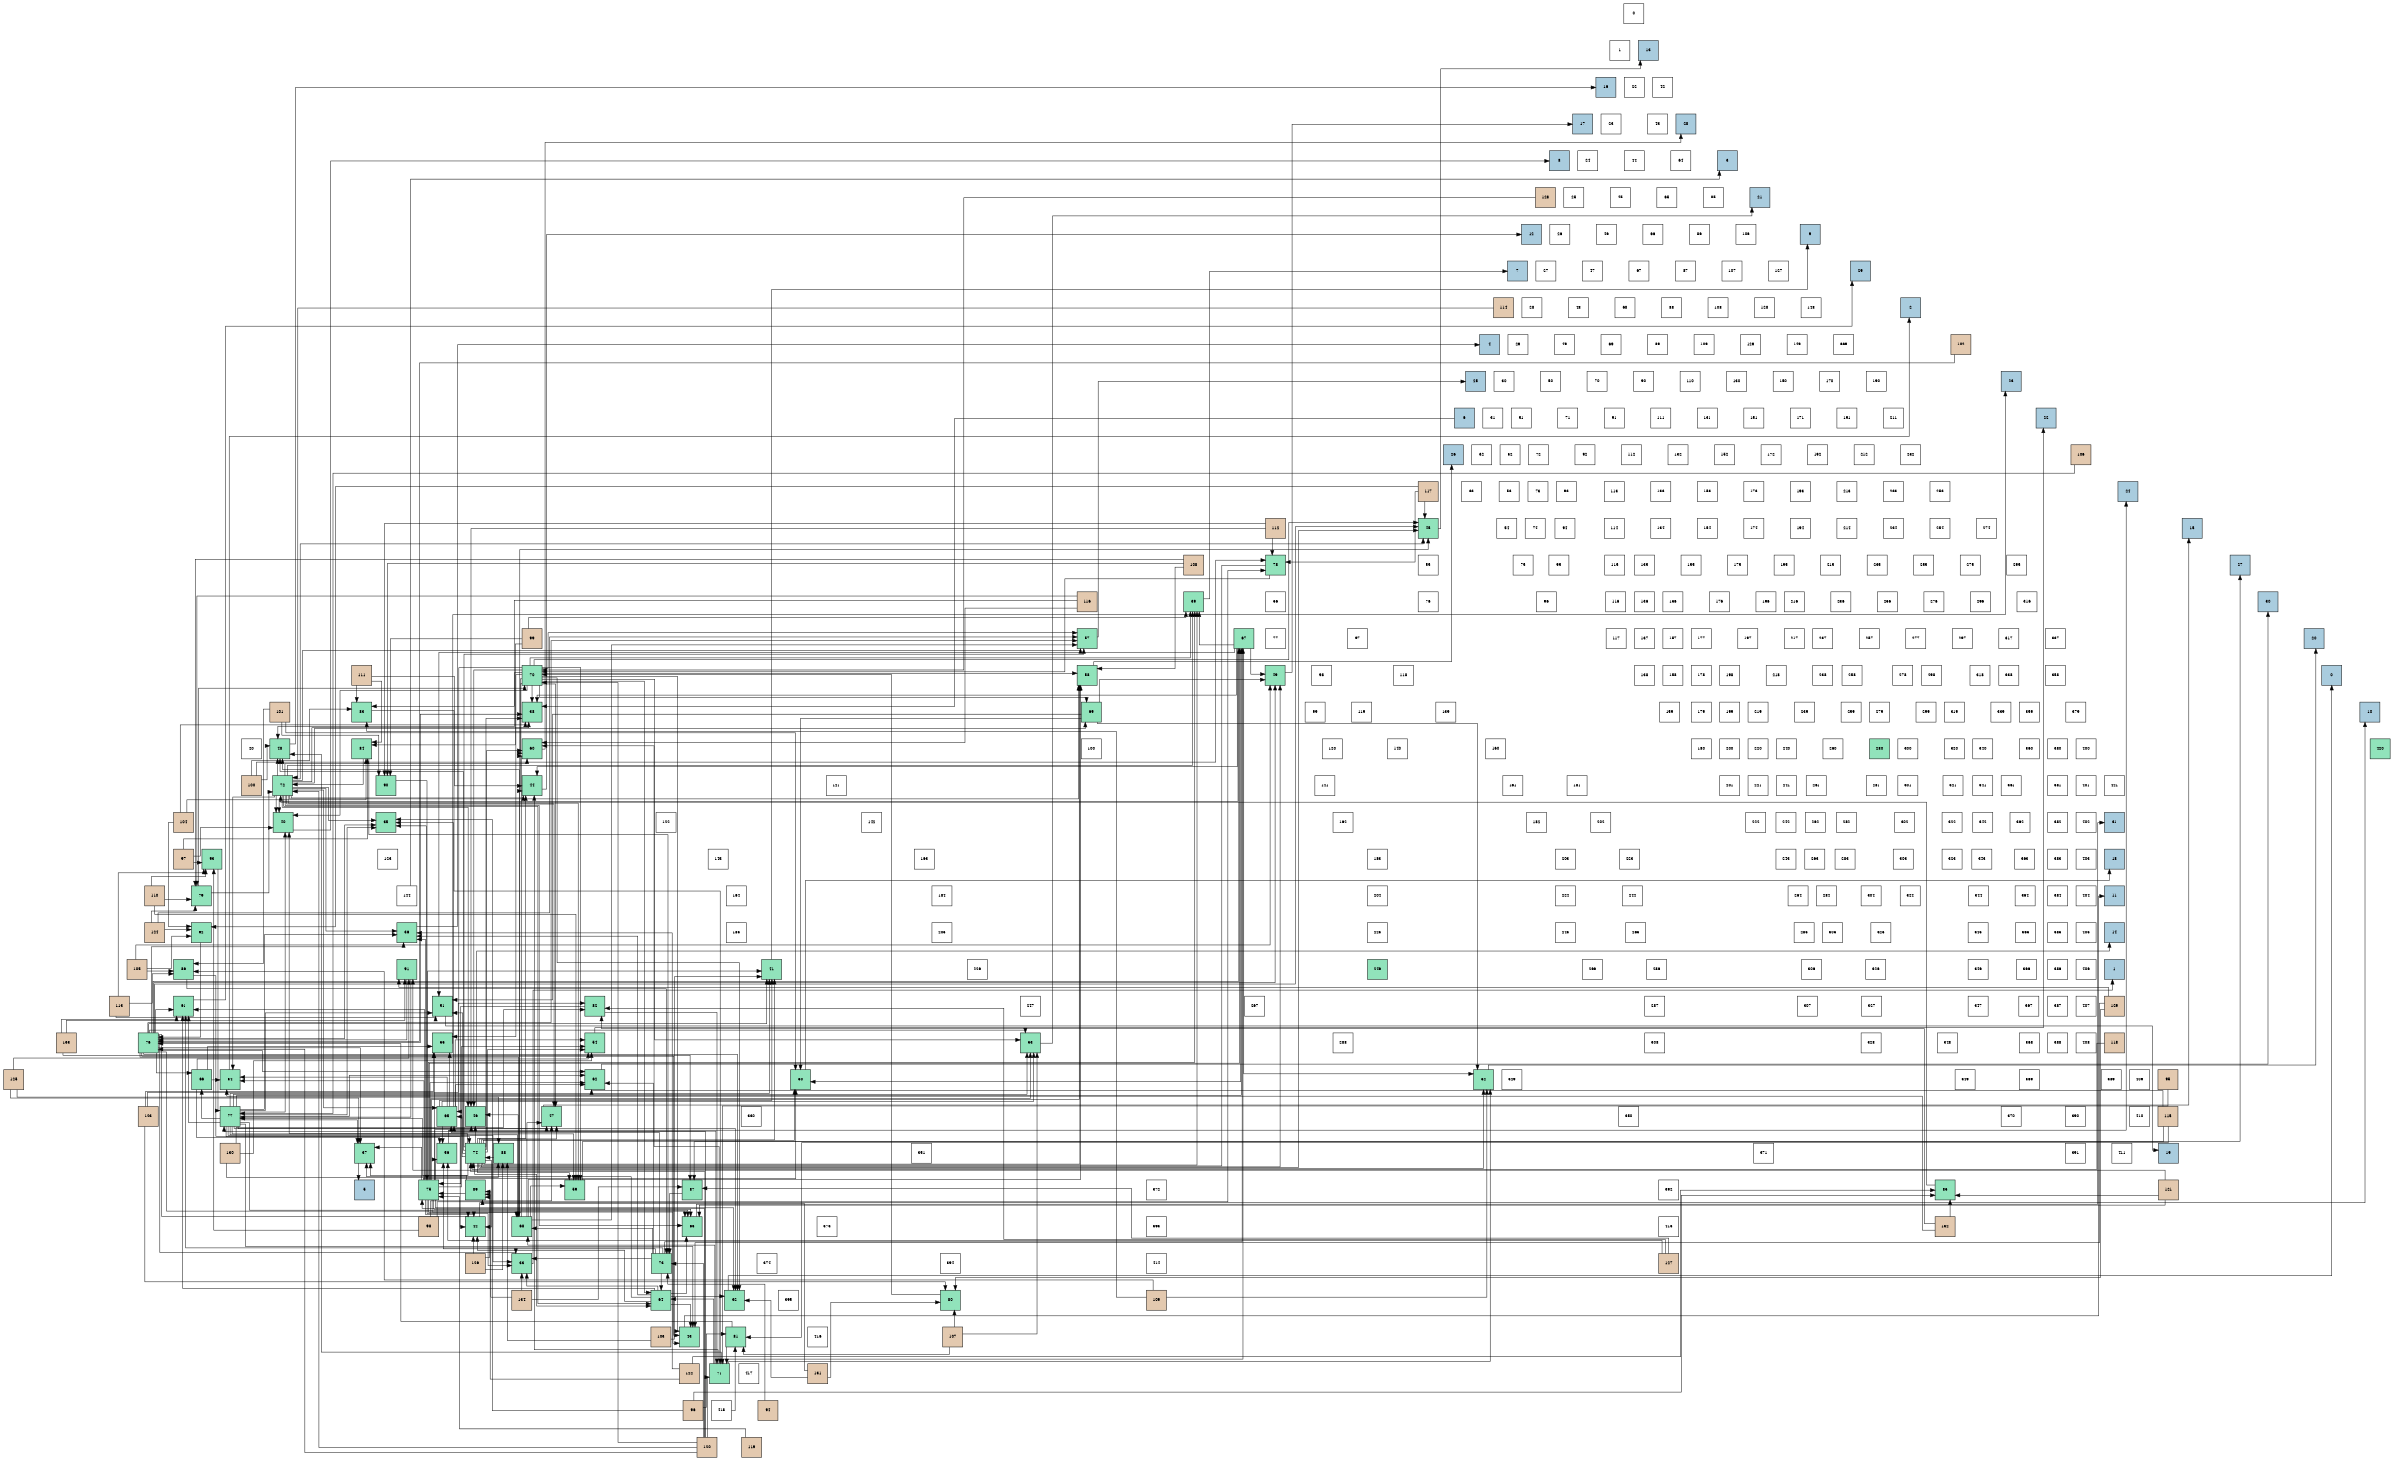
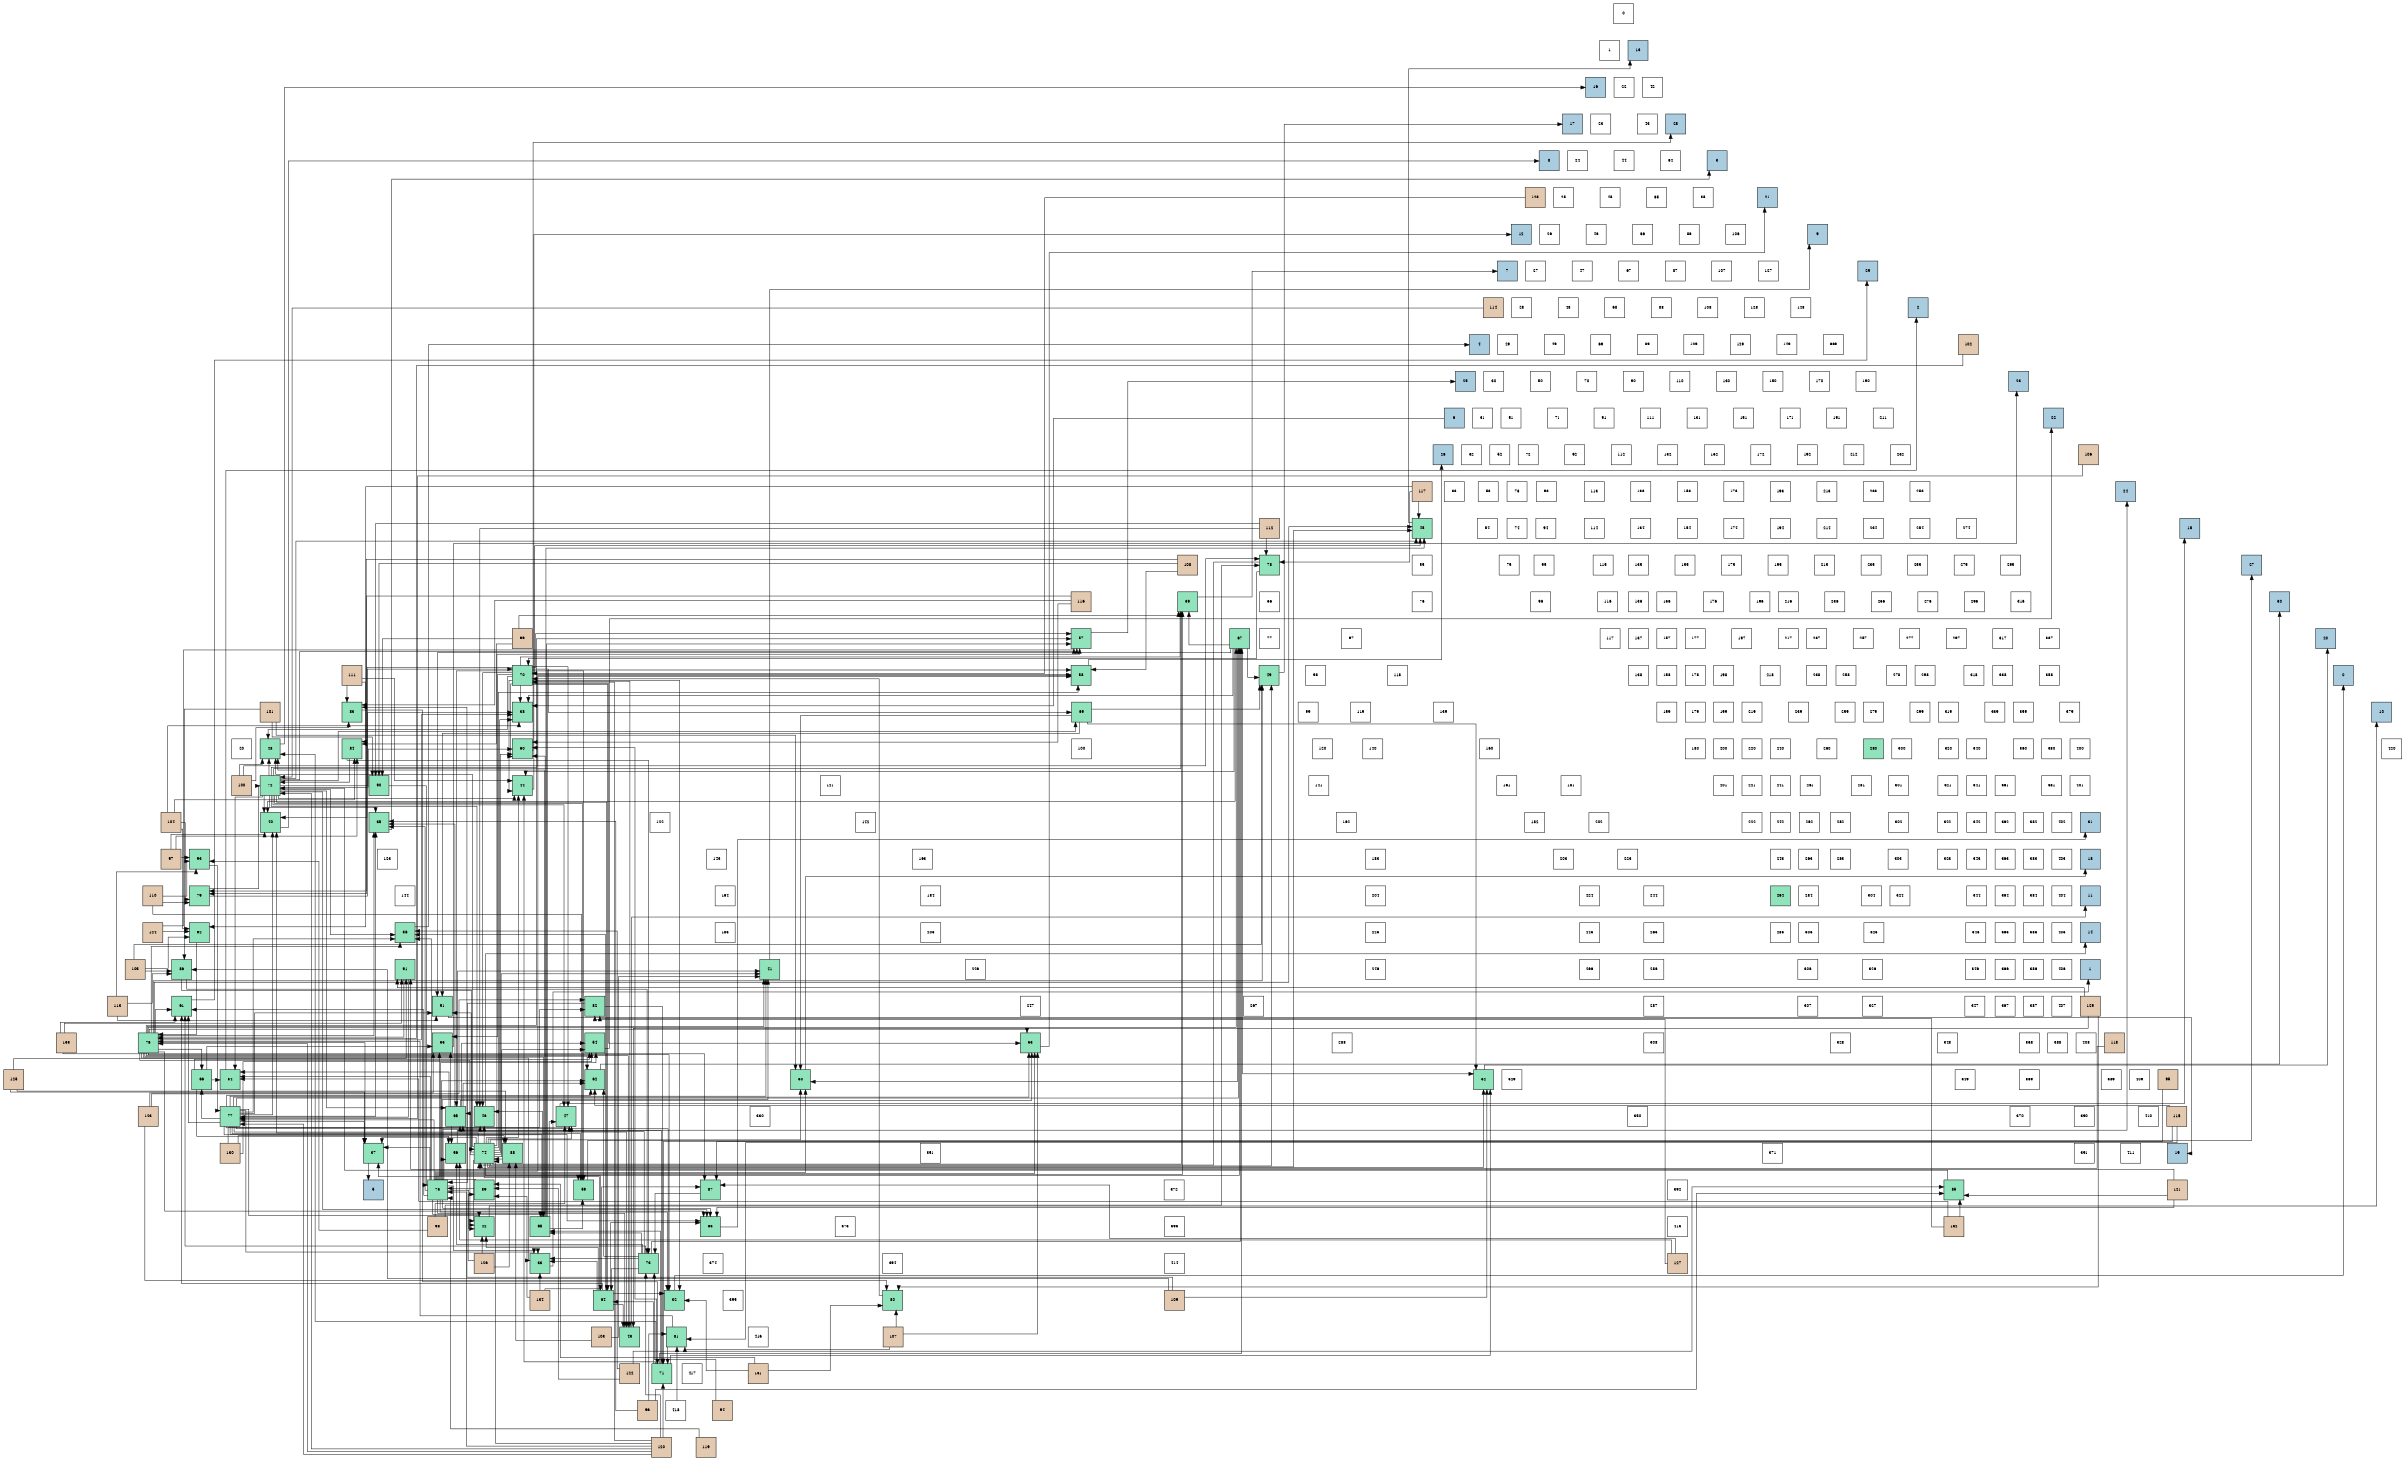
(713, 179) -> (726, 179)
(2380, 749) -> (2392, 749)
(2114, 786) -> none
(1798, 896) -> (1780, 896)
(168, 911) -> (185, 859)
(1377, 969) -> (1376, 969)
